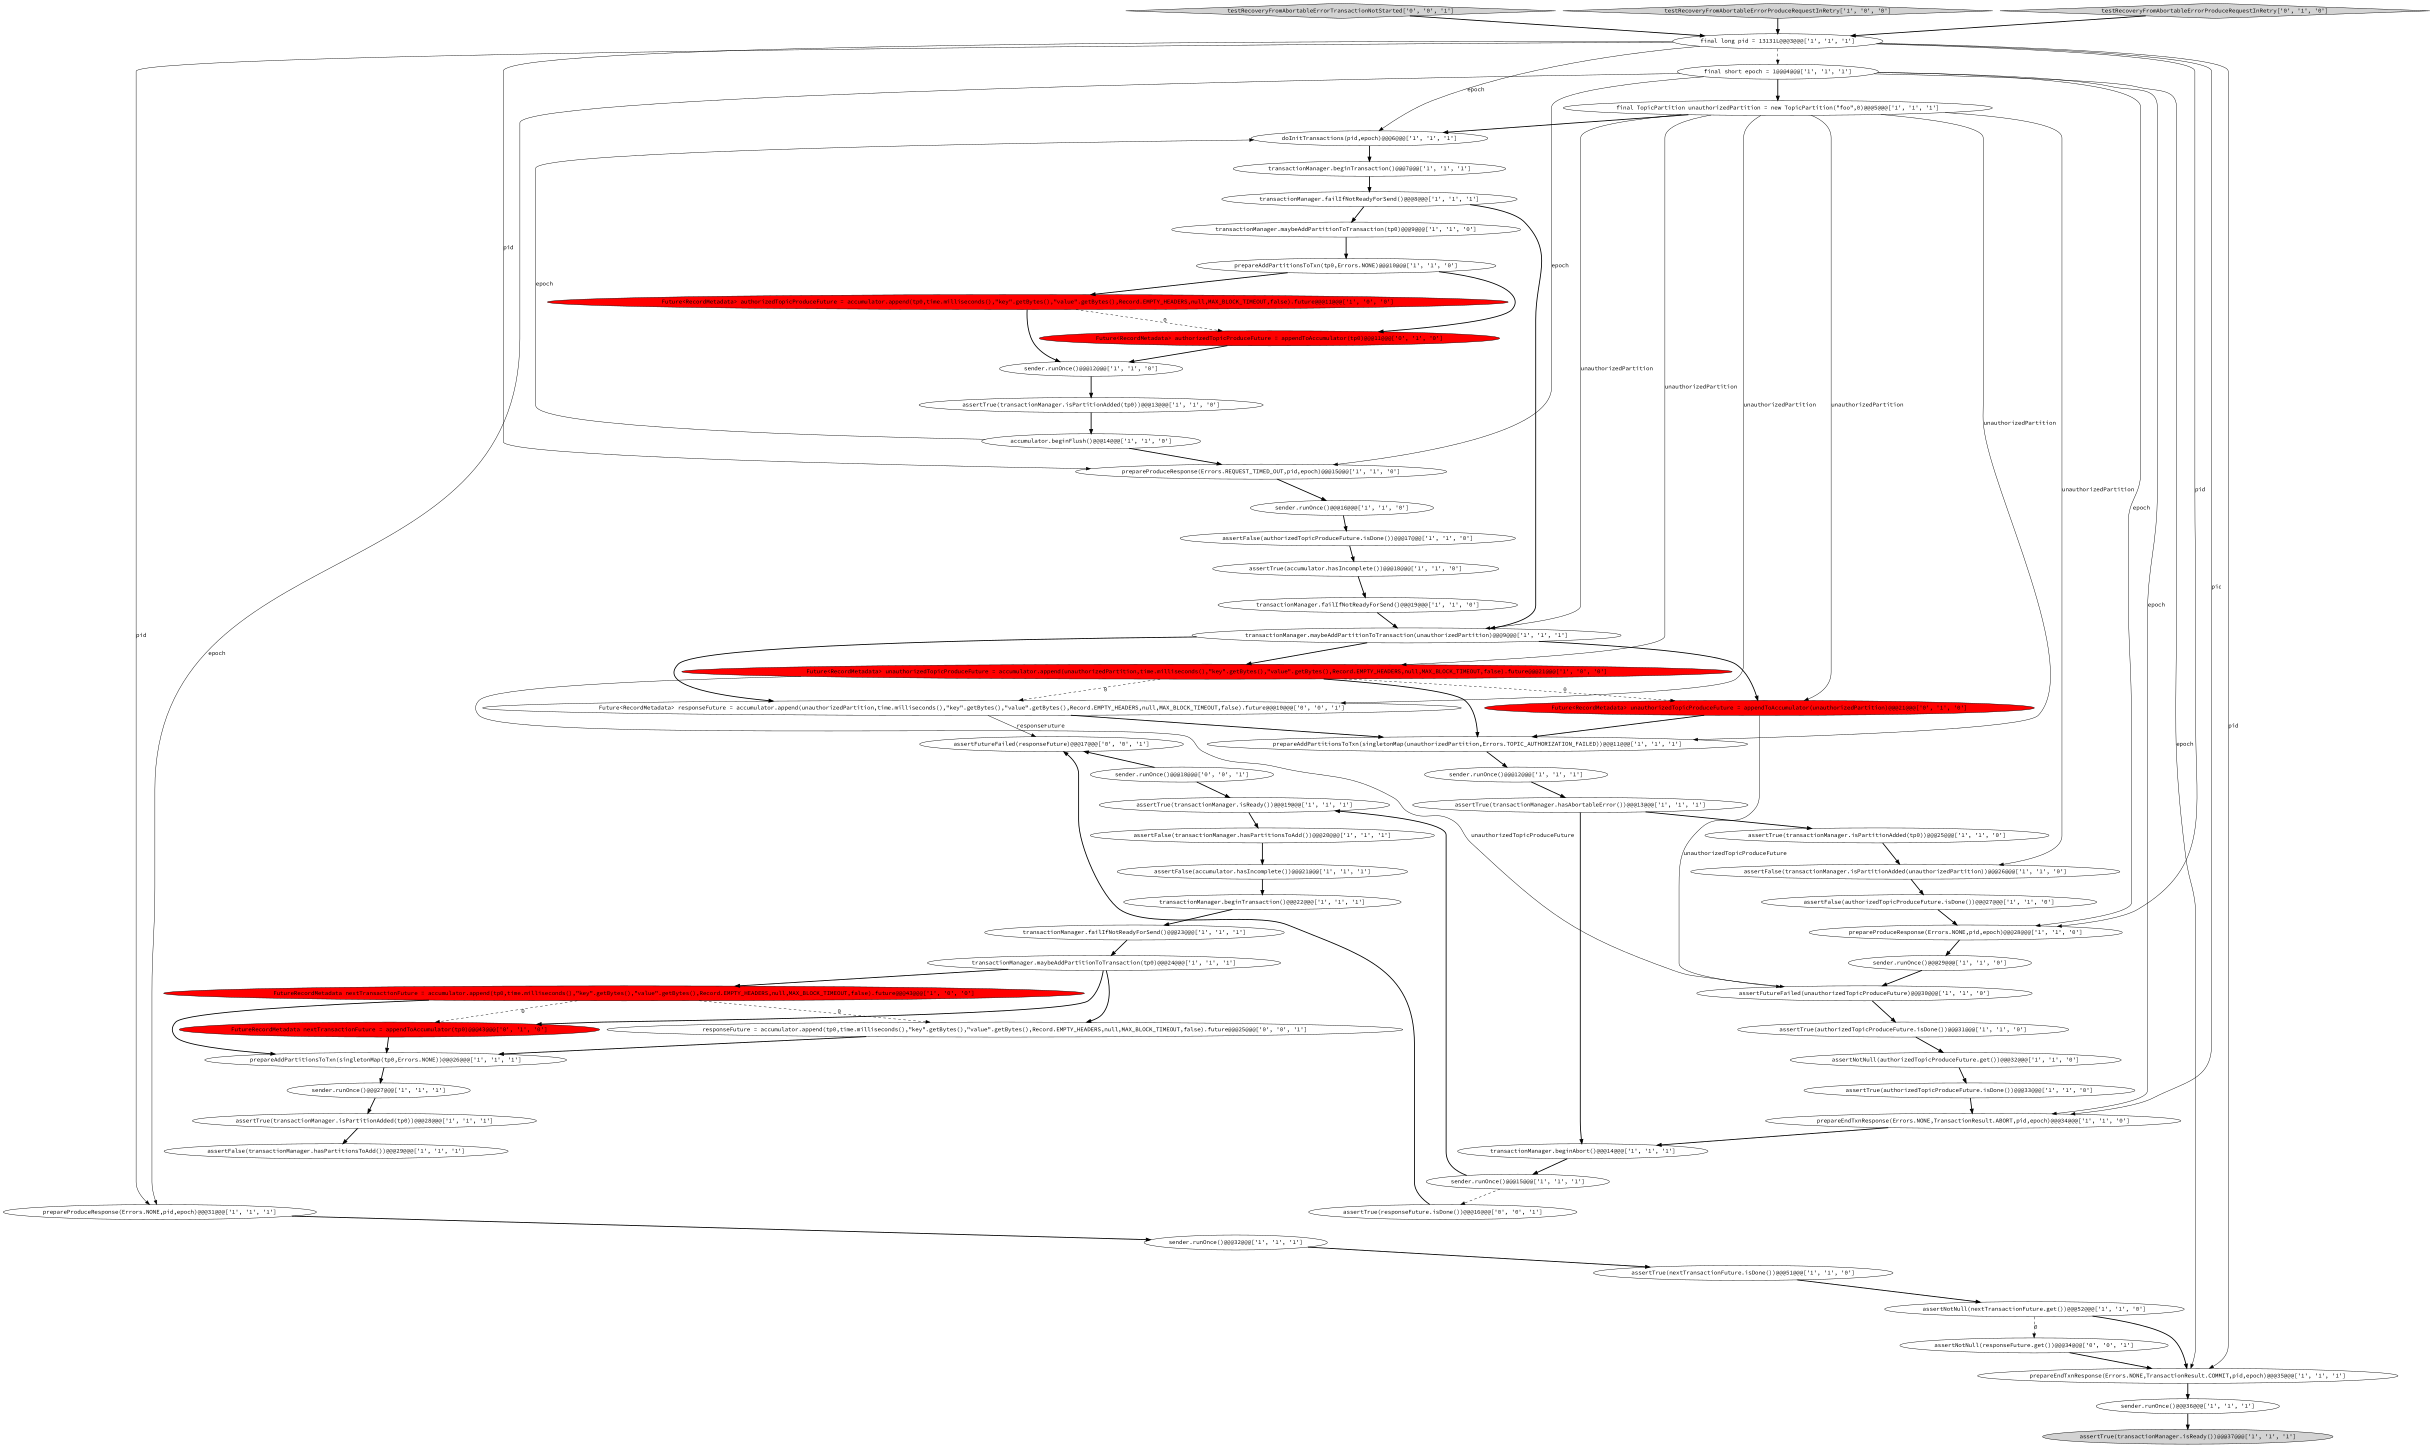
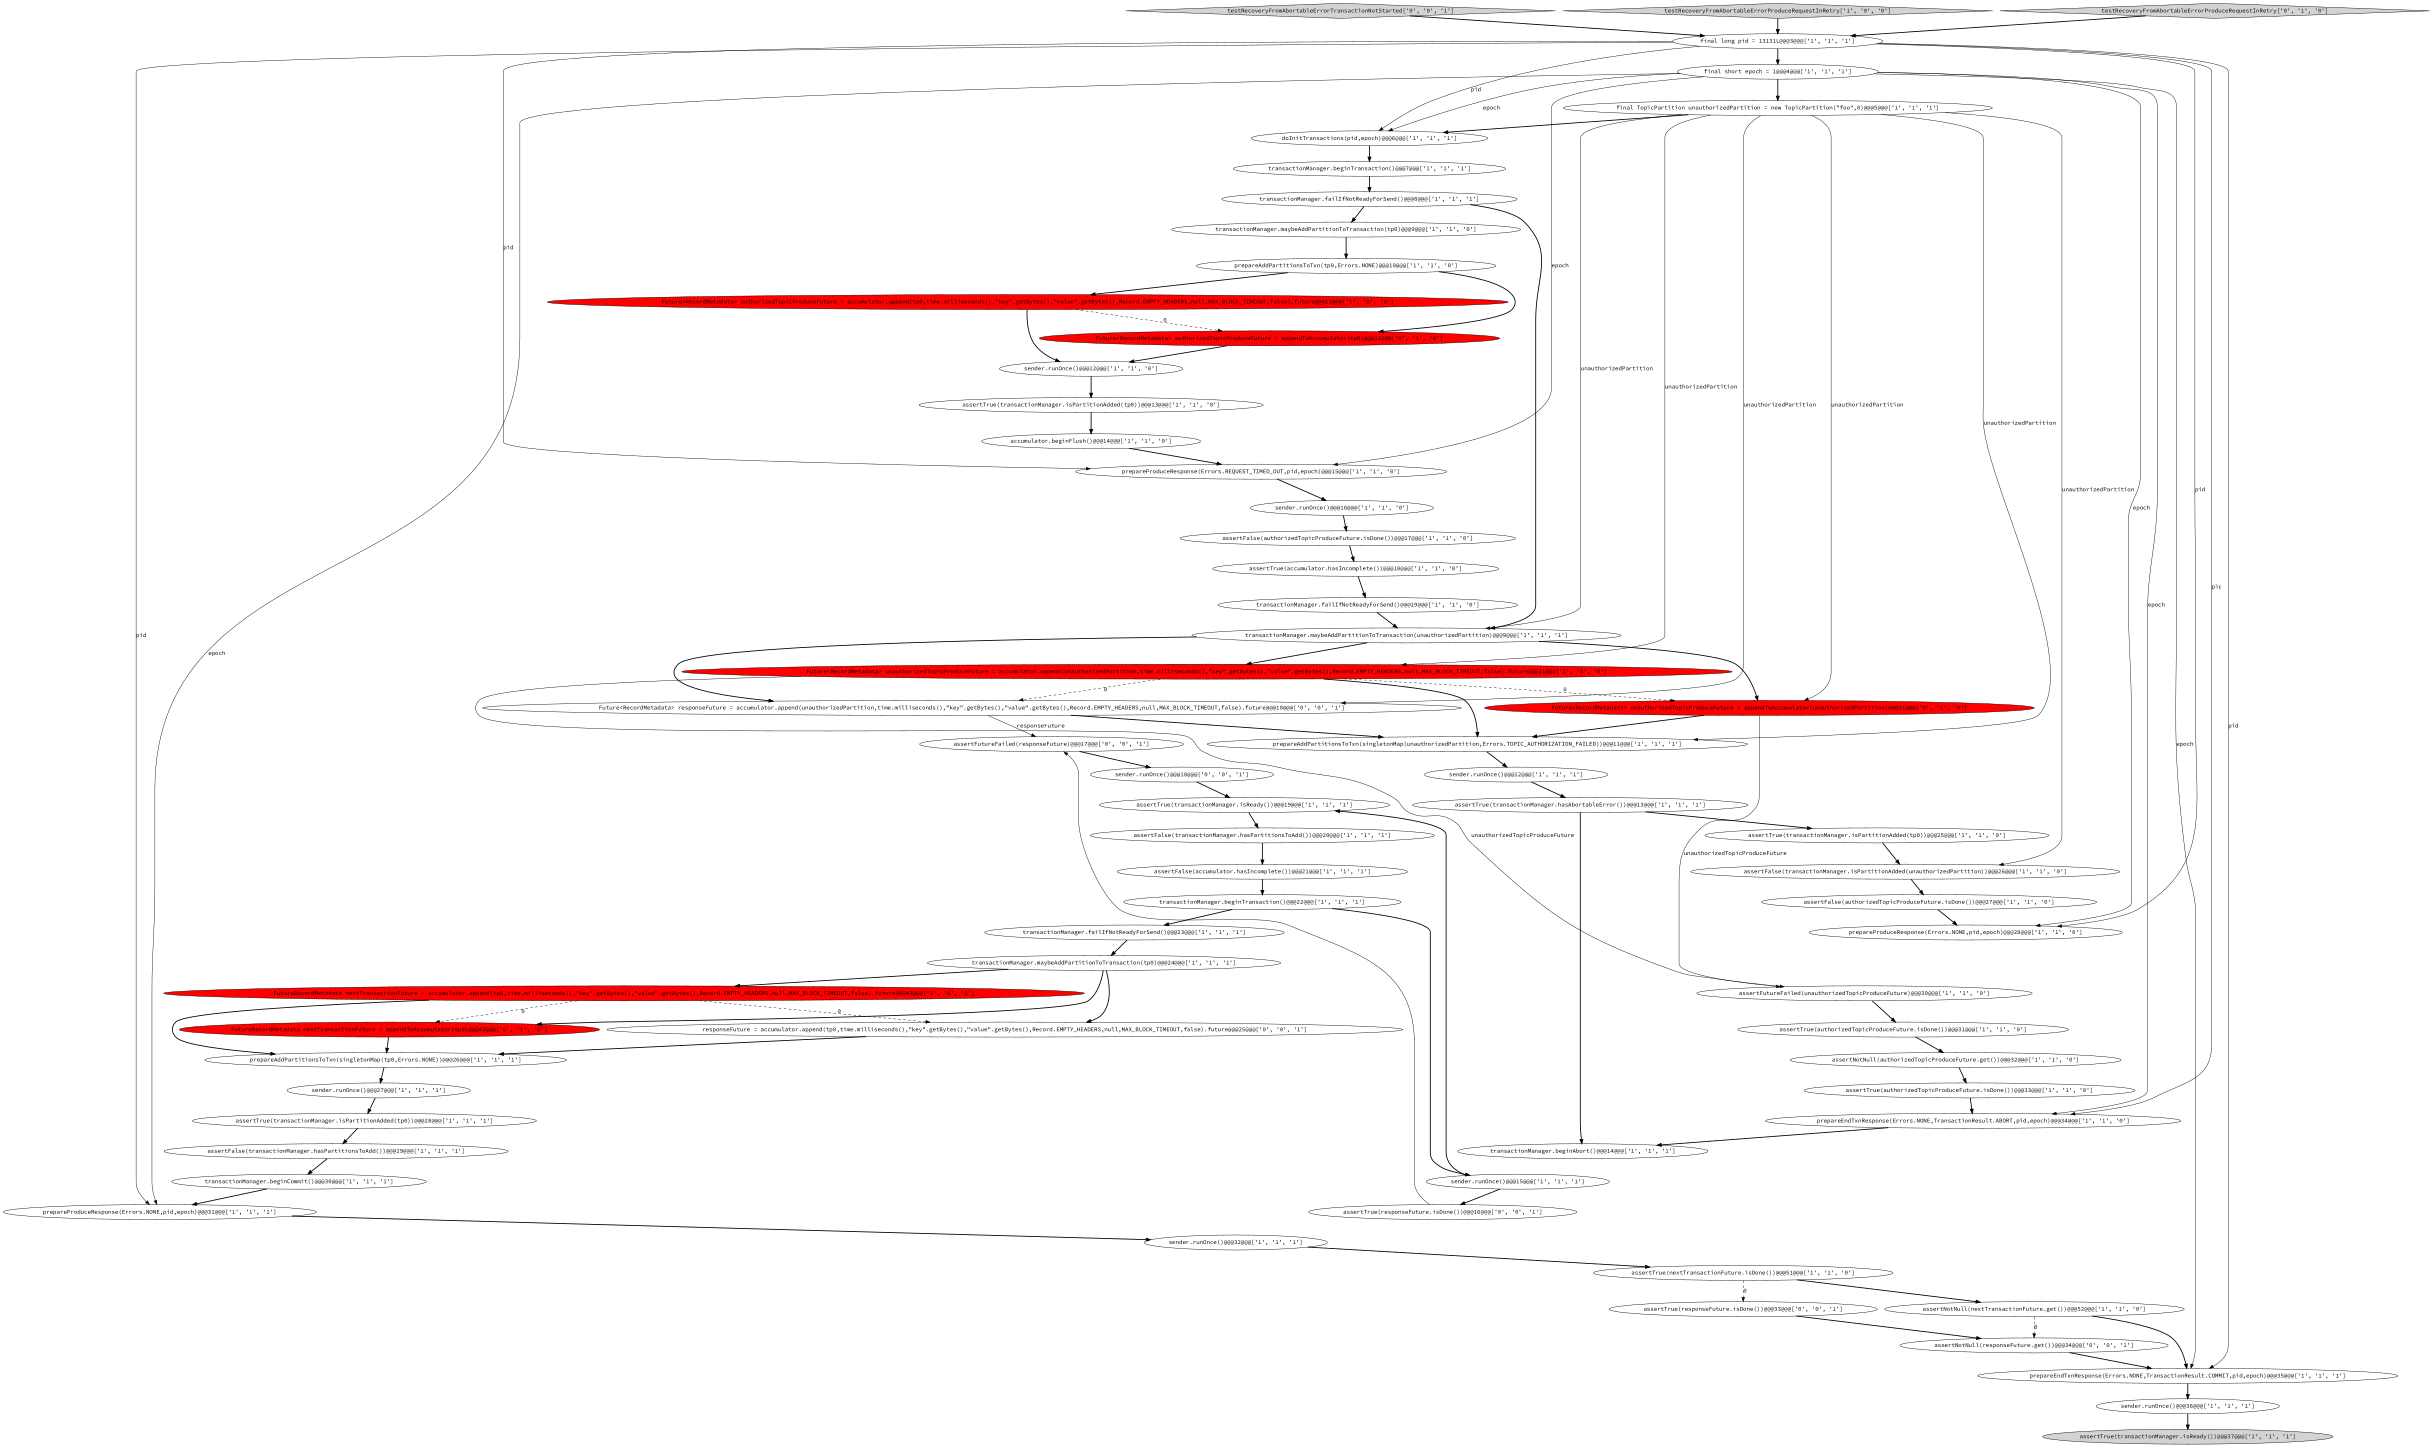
(1778, 54) -> (1778, 54)
(1476, 90) -> (1476, 90)
(548, 165) -> (1534, 89)
(1121, 760) -> (1113, 759)
(1295, 928) -> (1295, 928)
(1940, 963) -> none
(1552, 1166) -> (1430, 1013)
none -> (299, 1182)
(1482, 1196) -> (1482, 1196)
none -> (1743, 1309)
